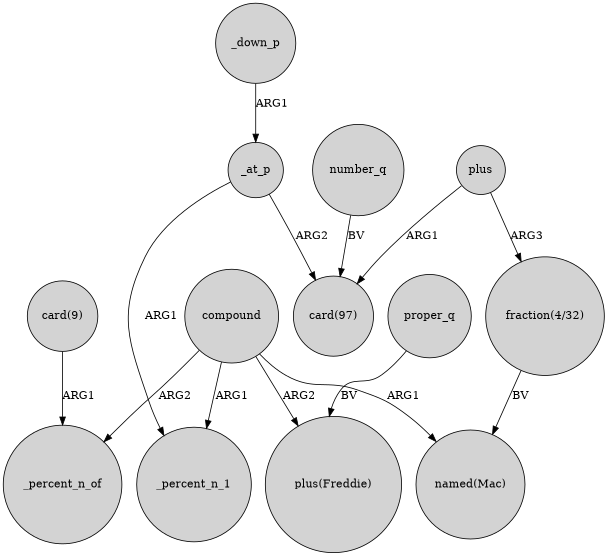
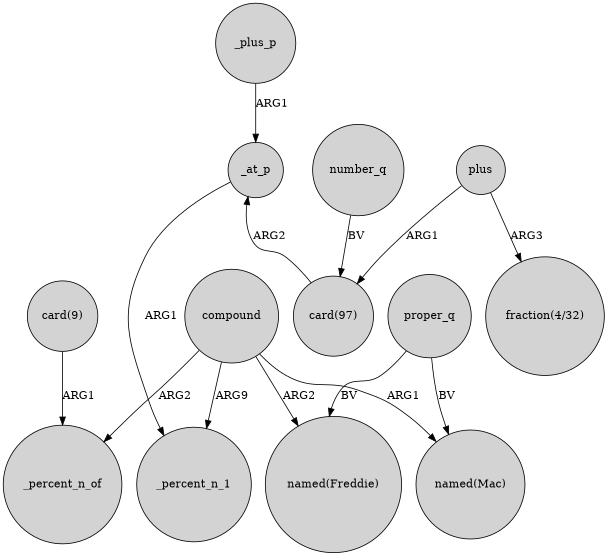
(256, 43) -> (256, 43)
(291, 233) -> (267, 251)
(232, 396) -> (232, 396)
(508, 399) -> (436, 393)
(333, 485) -> (333, 485)
